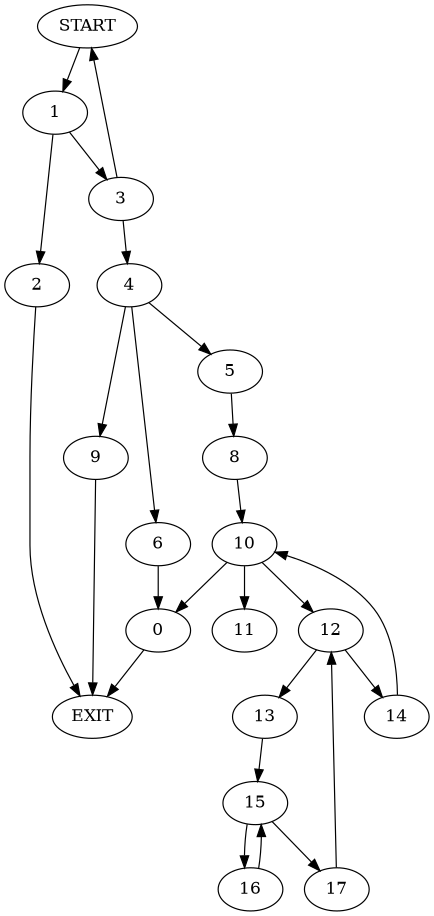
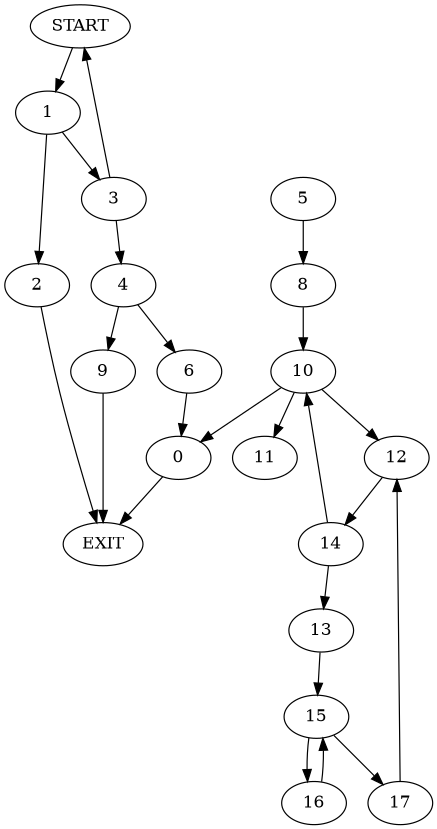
(175, 325) -> none
(302, 669) -> (327, 581)
